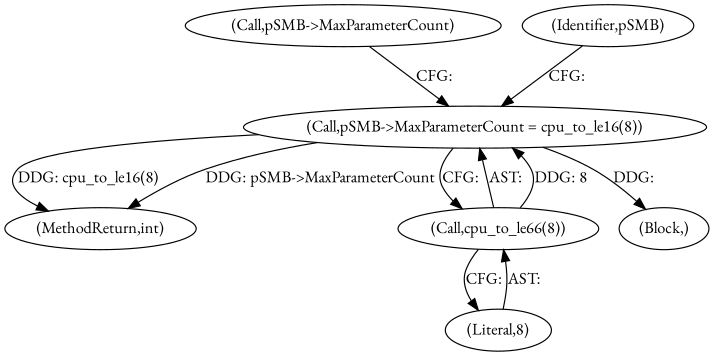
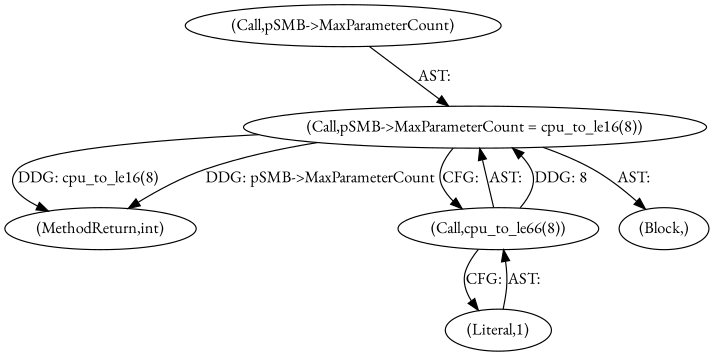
(608, 26) -> none
(437, 76) -> (437, 76)
(636, 178) -> (636, 178)
(498, 330) -> (498, 330)
